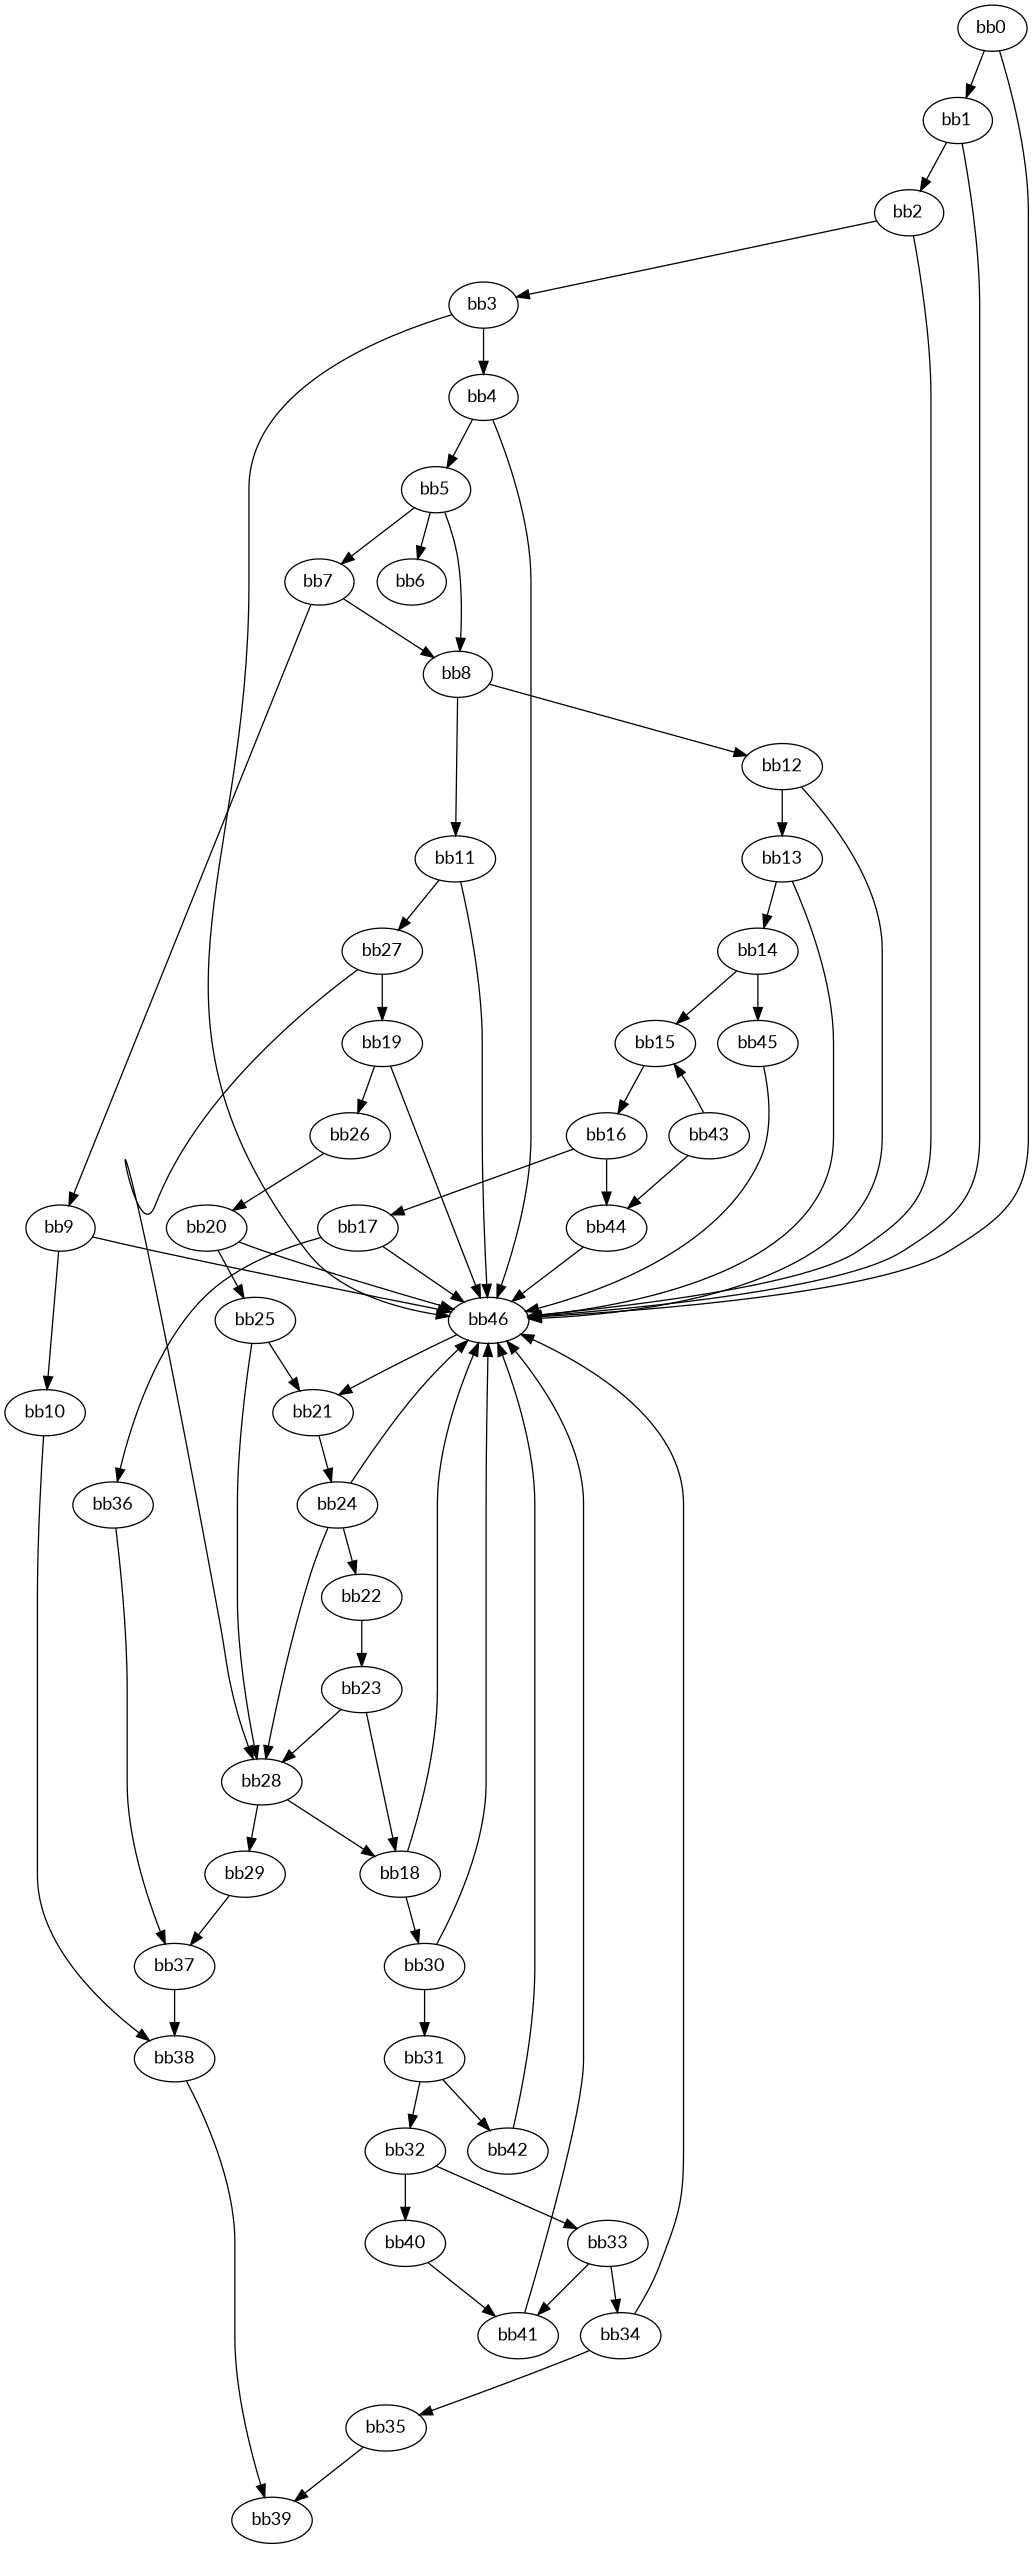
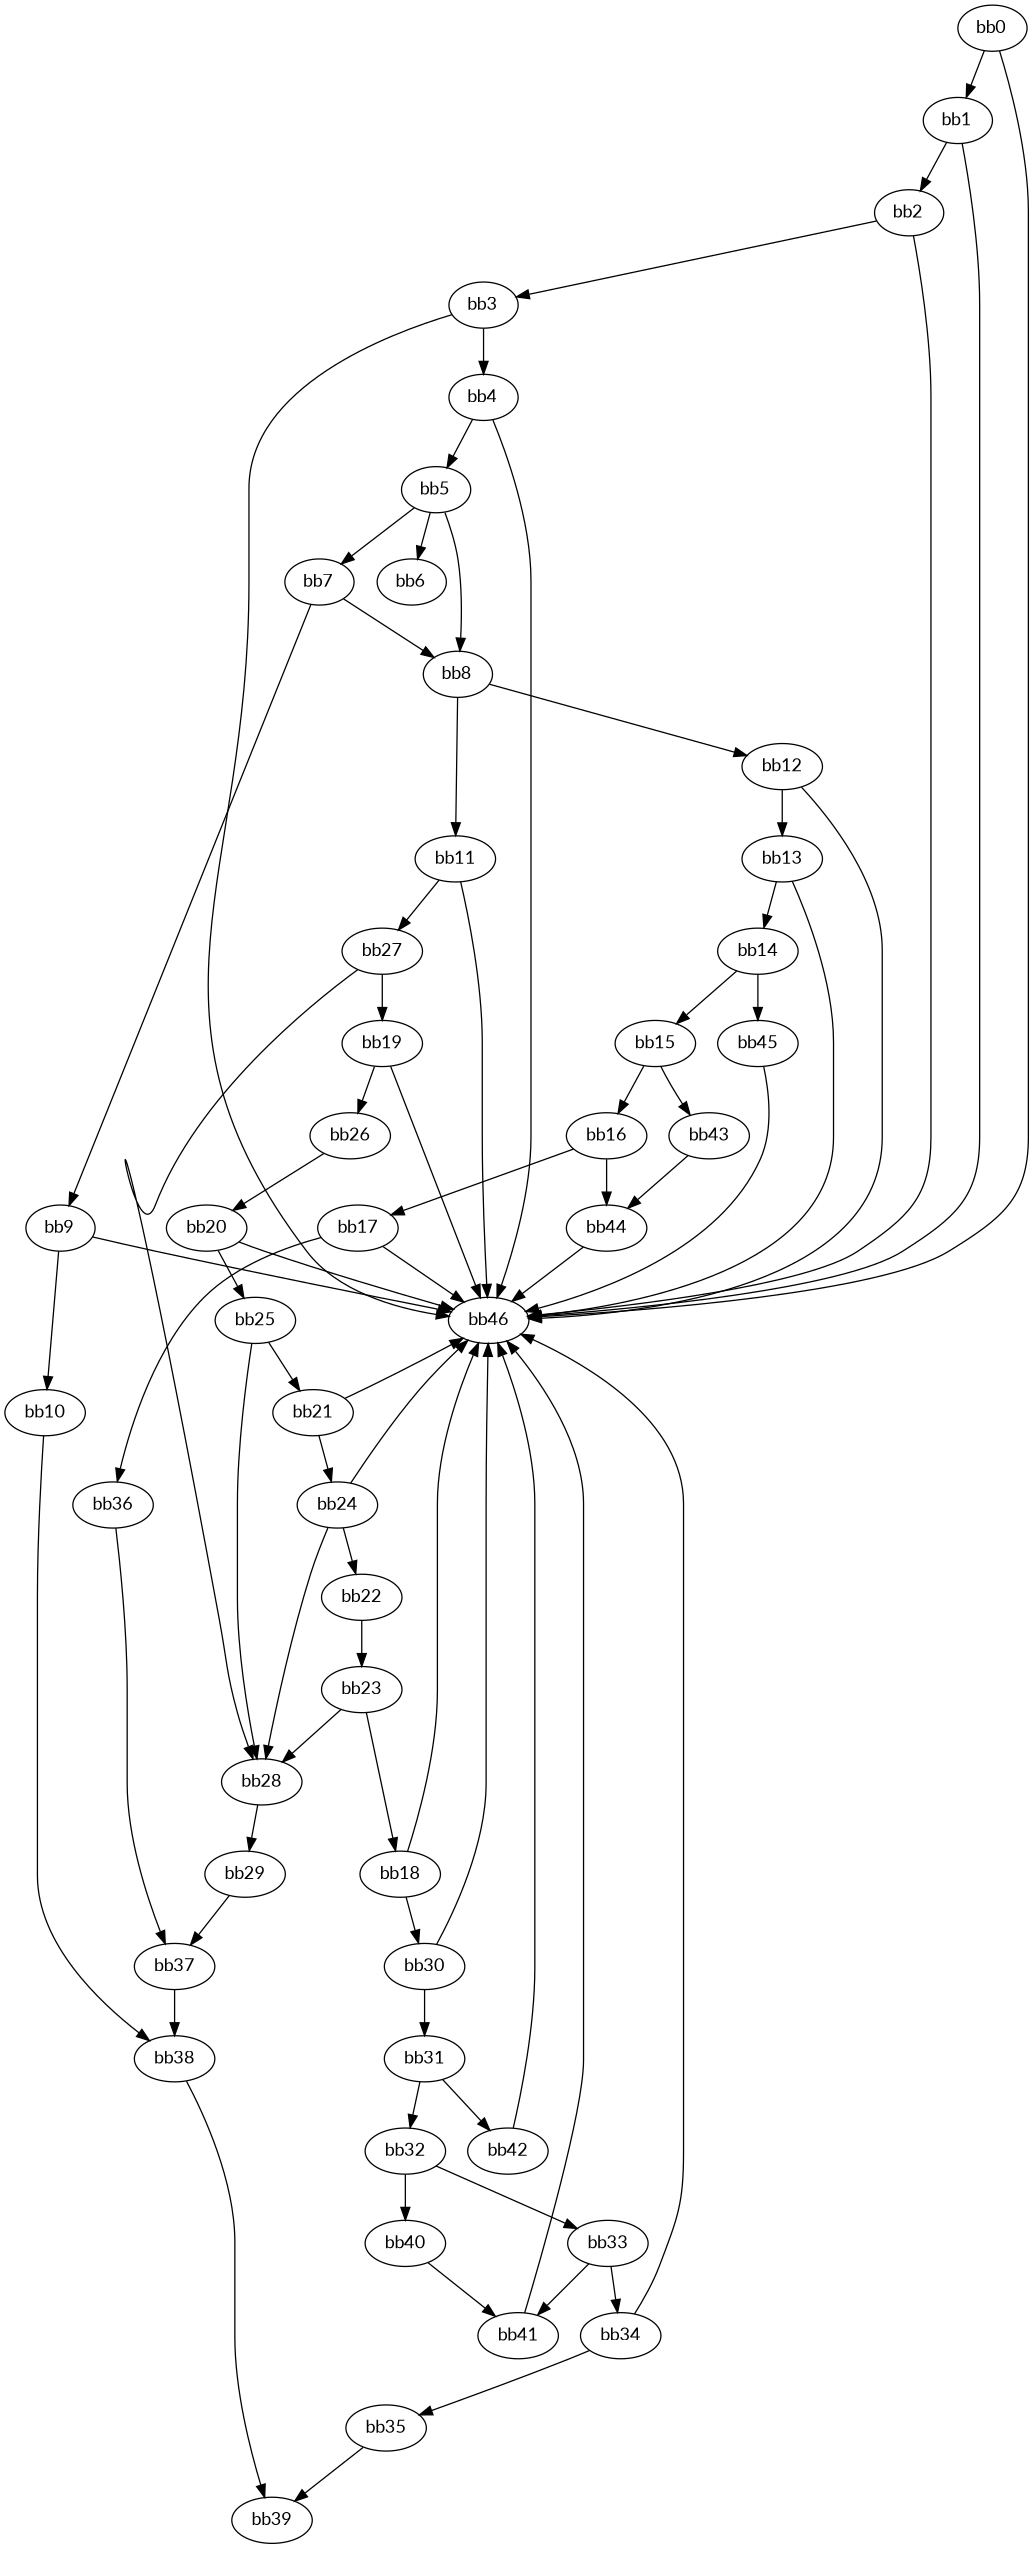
(693, 1093) -> (671, 1086)
(403, 1361) -> (399, 1372)
(326, 1825) -> none
